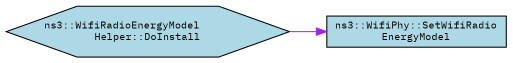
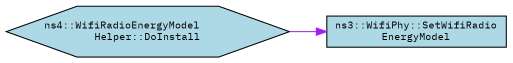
(148, 32) -> (148, 32)
